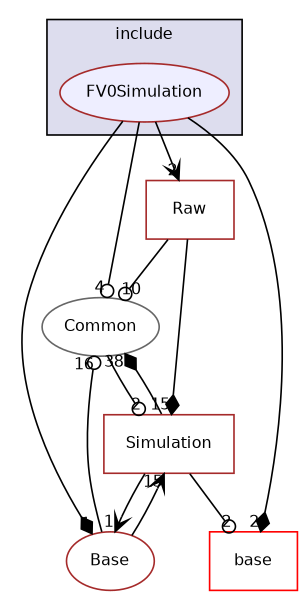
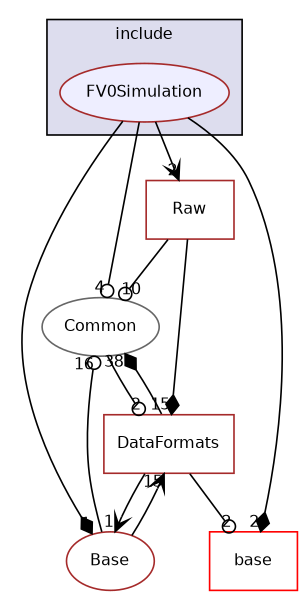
(169, 444) -> (169, 444)
